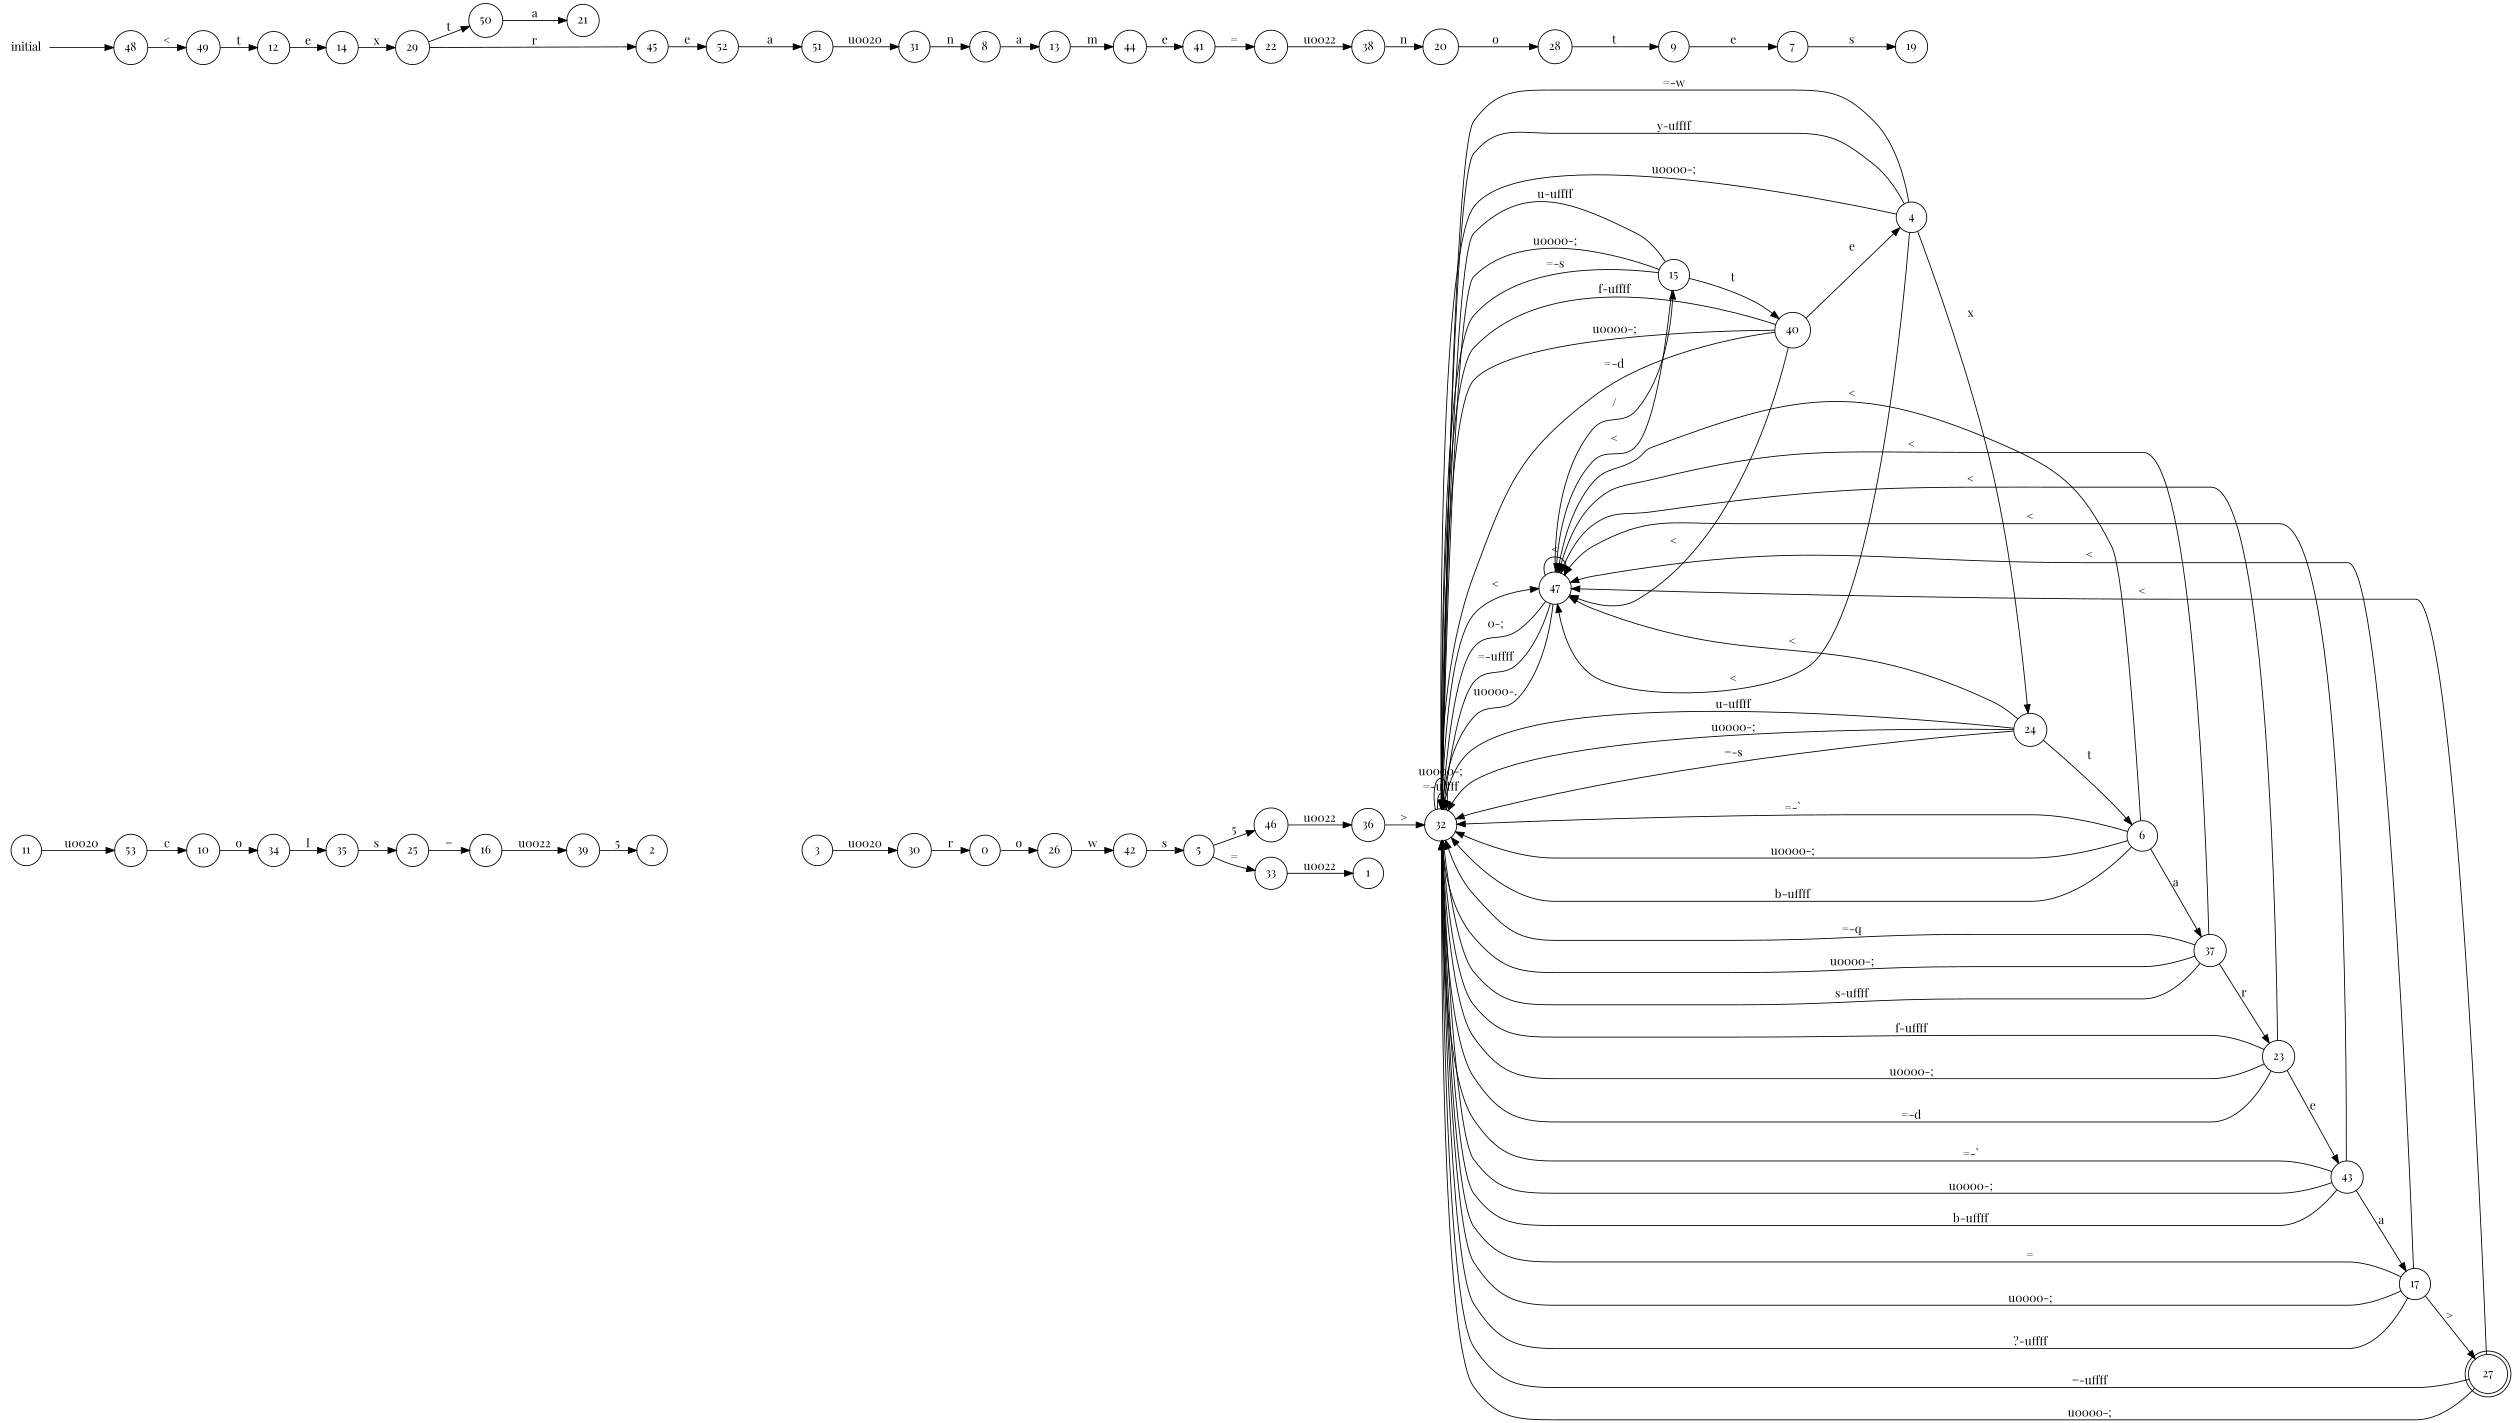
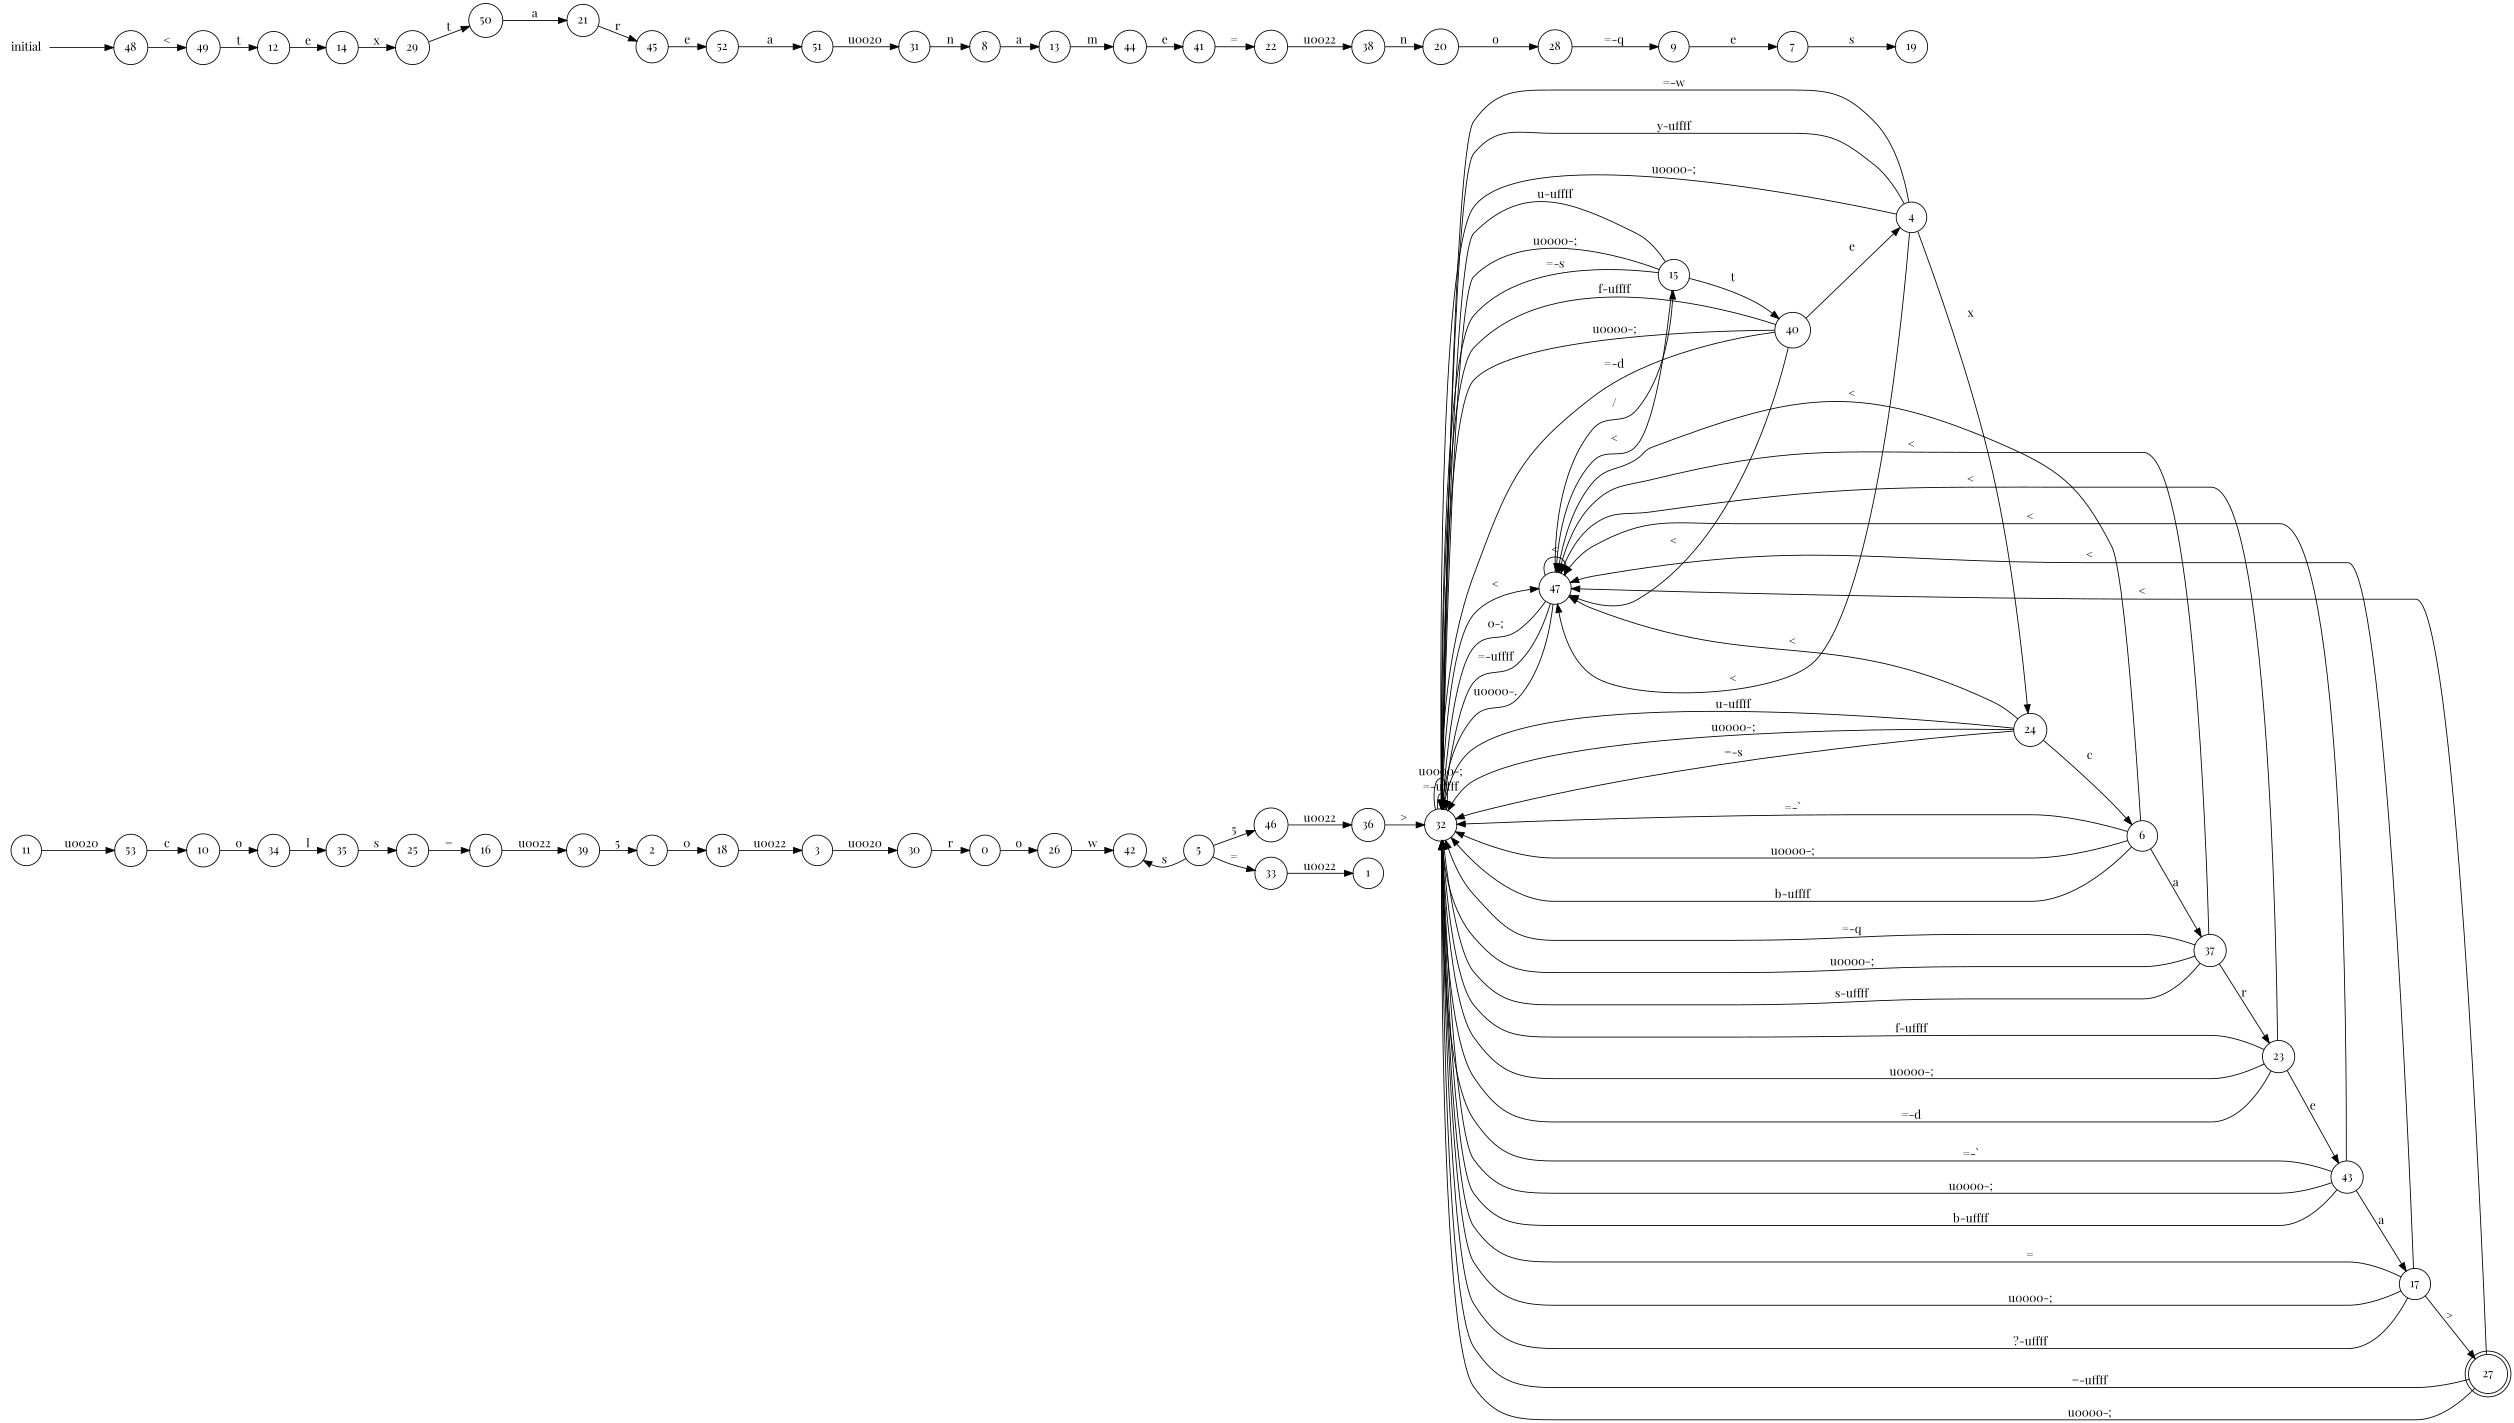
(1614, 40) -> (1614, 40)
(529, 47) -> (614, 32)
(2090, 756) -> (2090, 756)
none -> (722, 850)
(1161, 850) -> (1169, 866)
